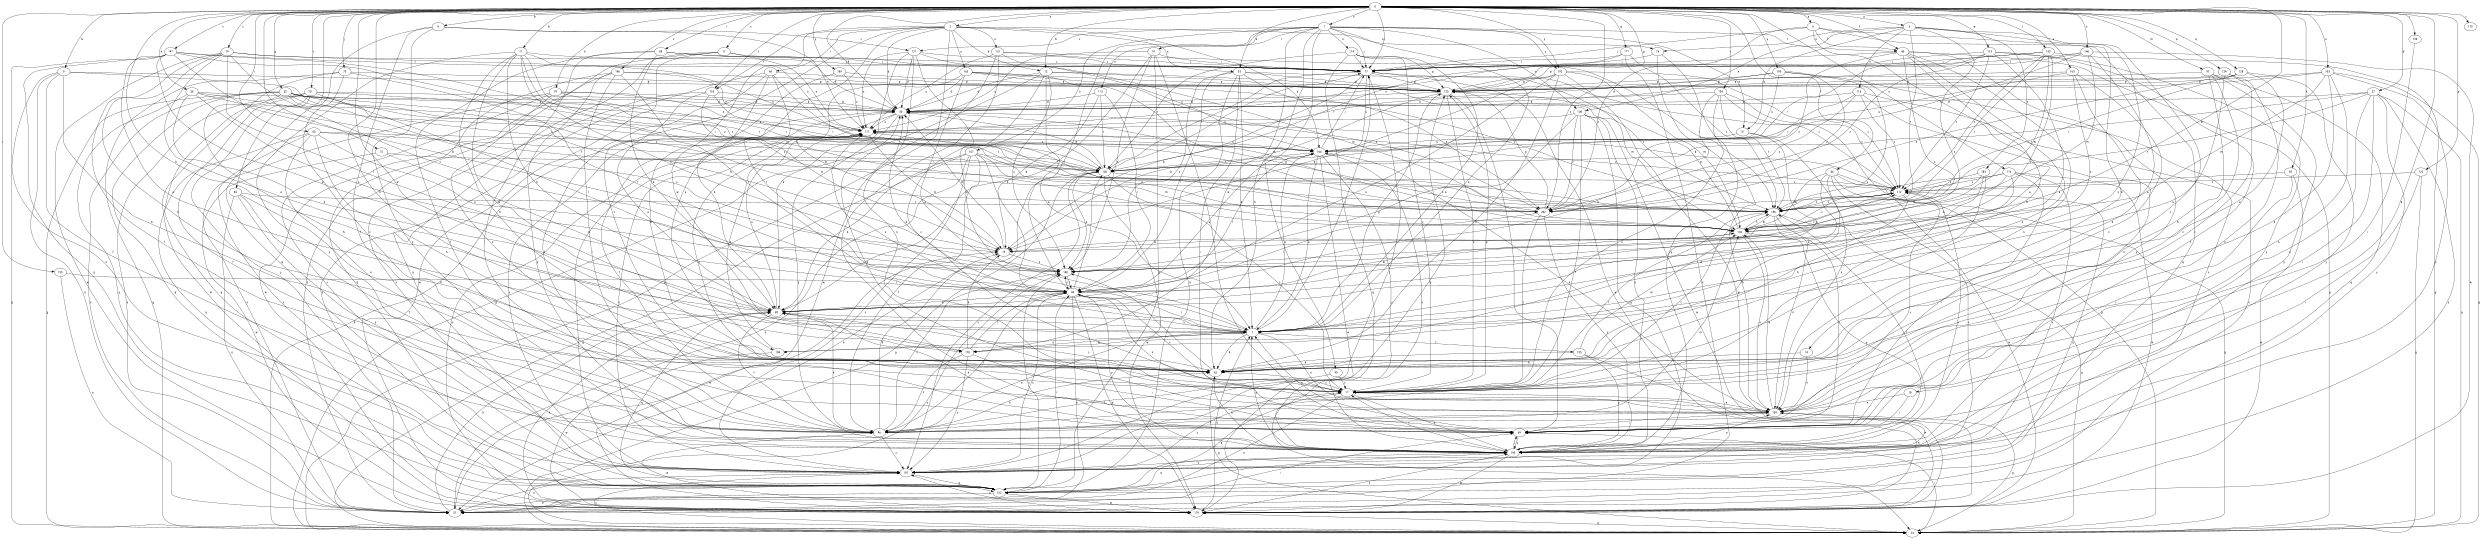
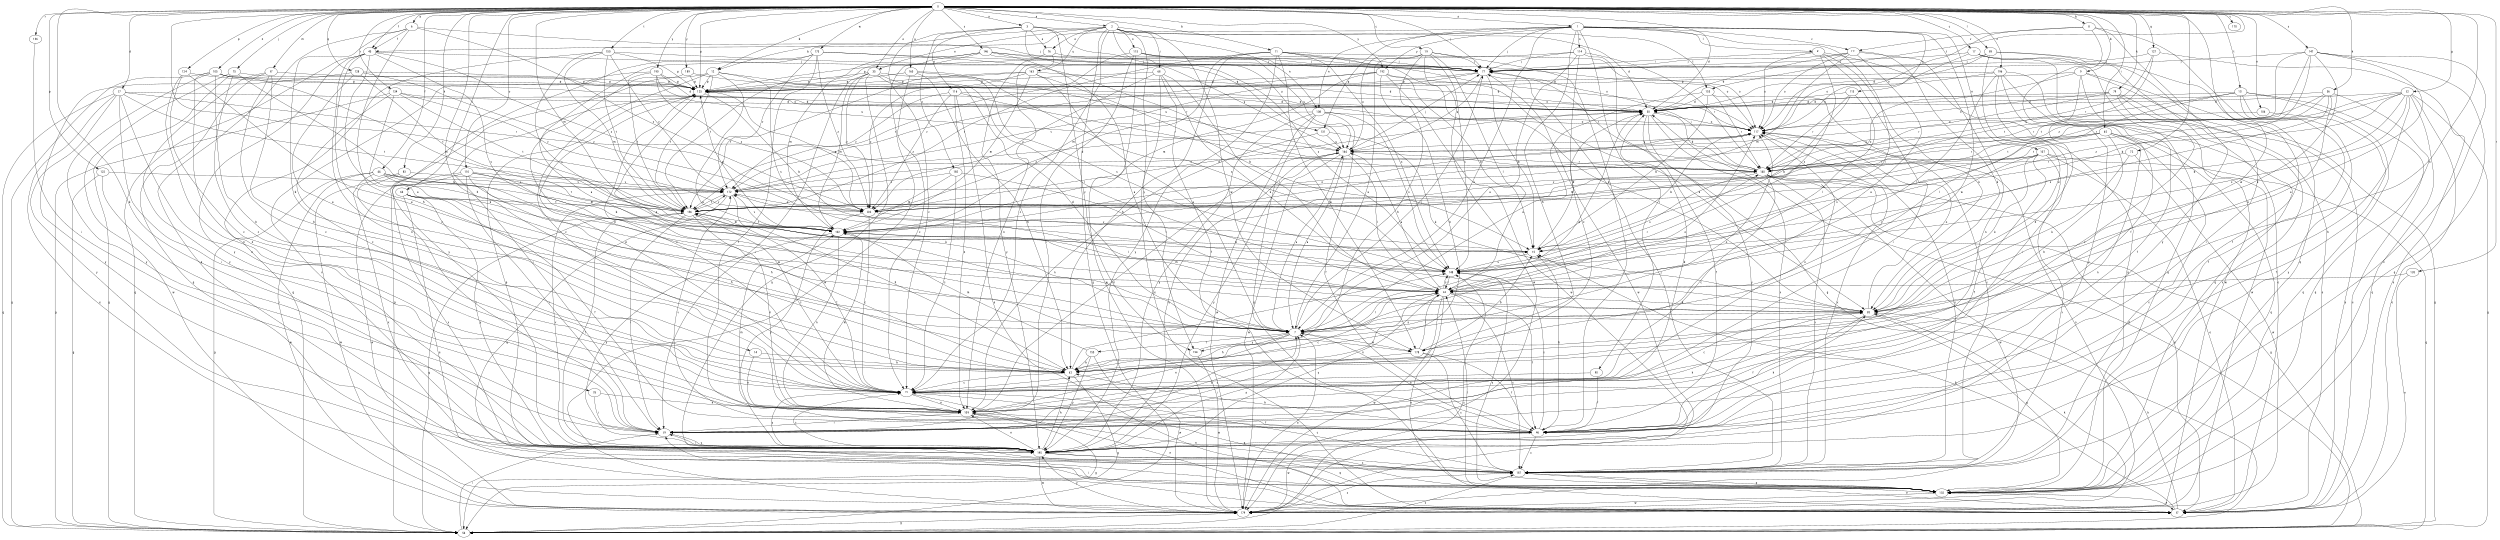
none -> (2263, 112)
(1910, 170) -> (798, 78)
(1734, 475) -> (1022, 462)
